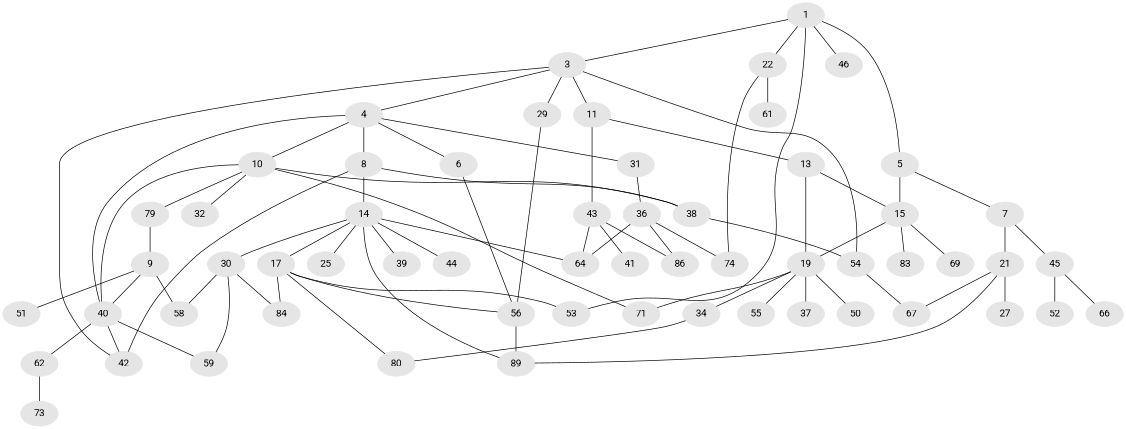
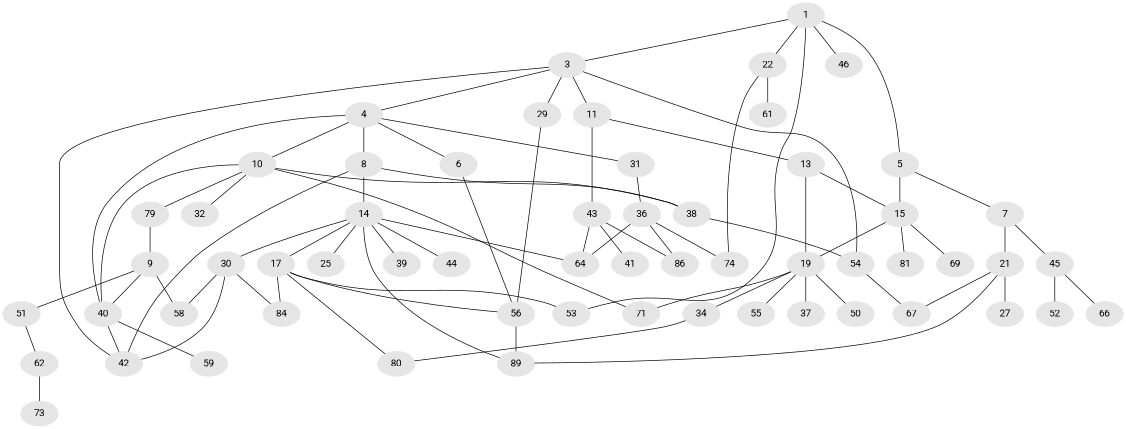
(905, 264) -> (905, 264)
(229, 316) -> (198, 332)
(71, 339) -> (30, 339)
